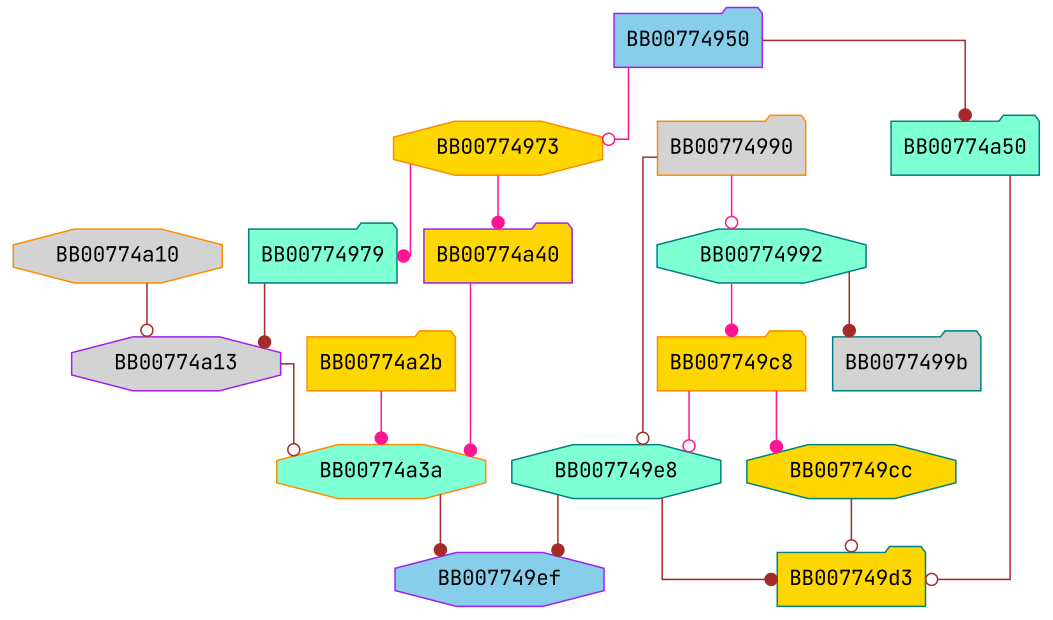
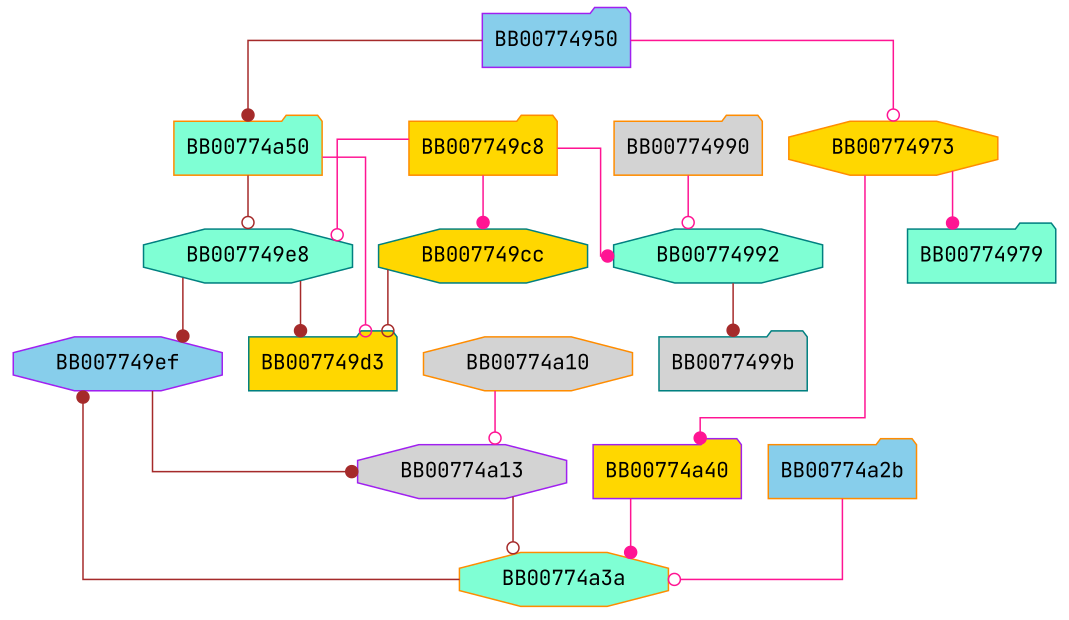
(965, 148) -> (248, 148)
(643, 288) -> (248, 196)
(147, 304) -> (495, 412)
(732, 304) -> (601, 181)
(265, 310) -> (209, 472)
(381, 364) -> (842, 472)
(381, 412) -> (802, 579)
(1010, 414) -> (366, 219)
